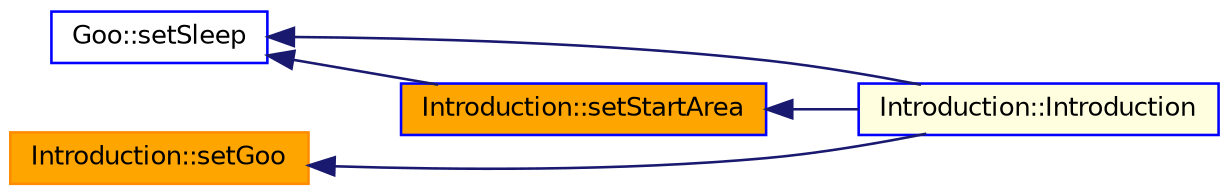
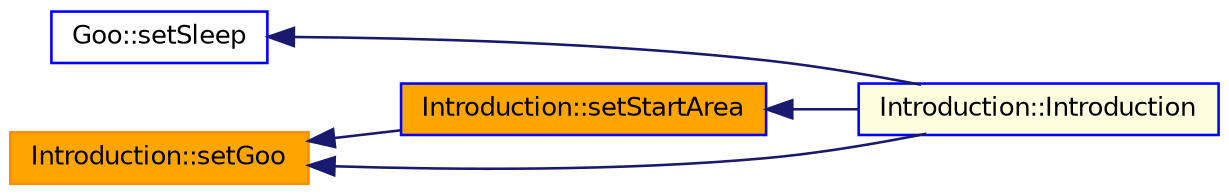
(366, 72) -> (368, 134)
